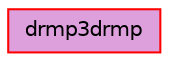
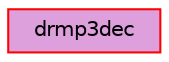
(84, 31) -> (84, 31)
